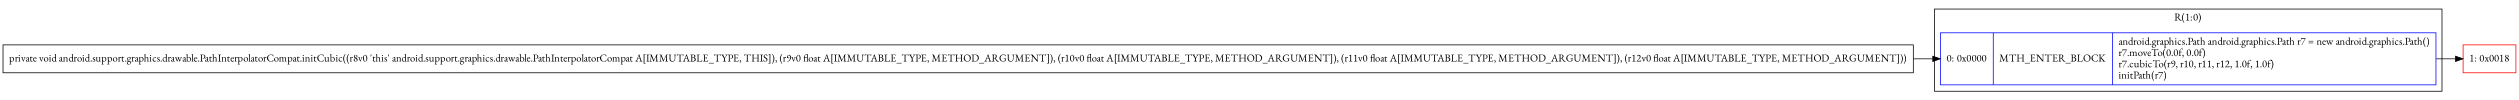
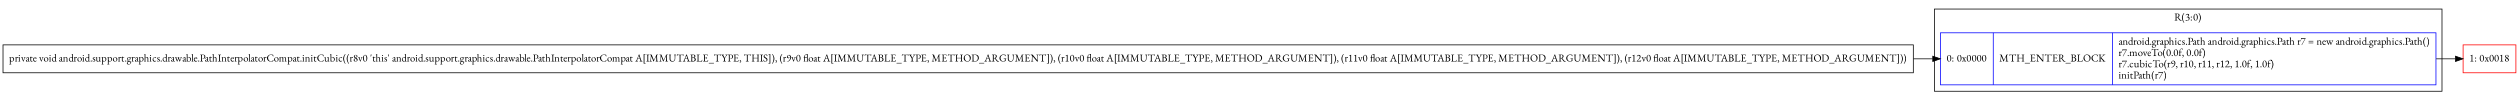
(2188, 18) -> (2188, 18)
